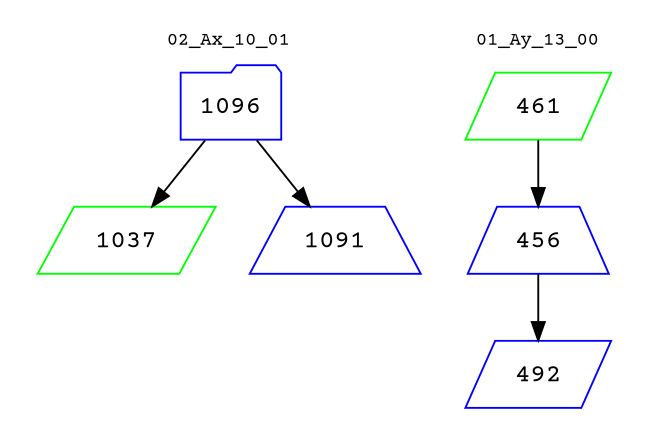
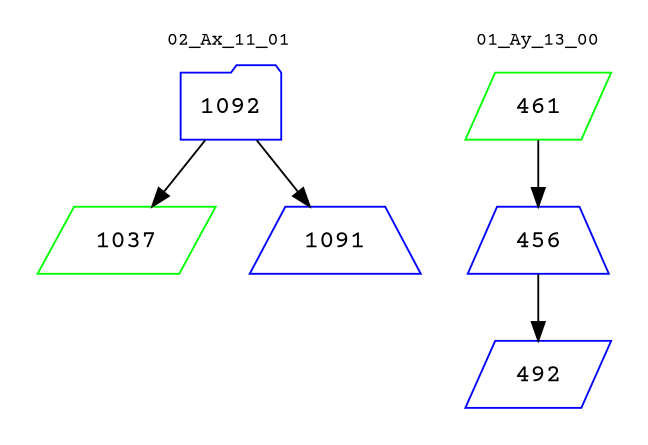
(229, 40) -> (229, 40)
(231, 106) -> (231, 106)
